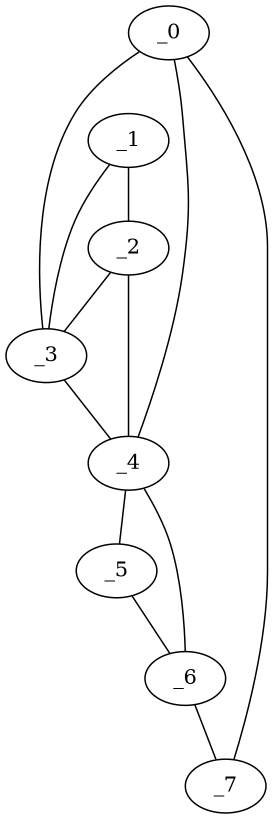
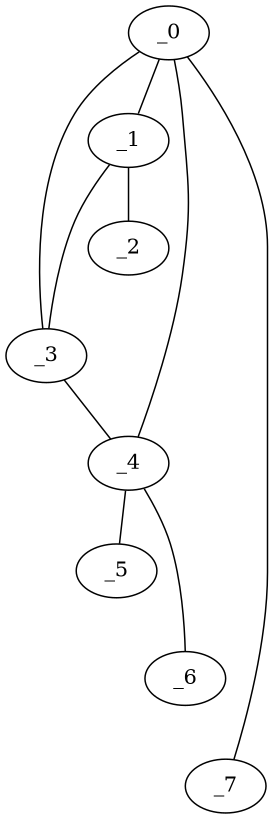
none -> (149, 86)
(87, 302) -> none
(129, 356) -> none
(151, 625) -> none
(205, 732) -> none
